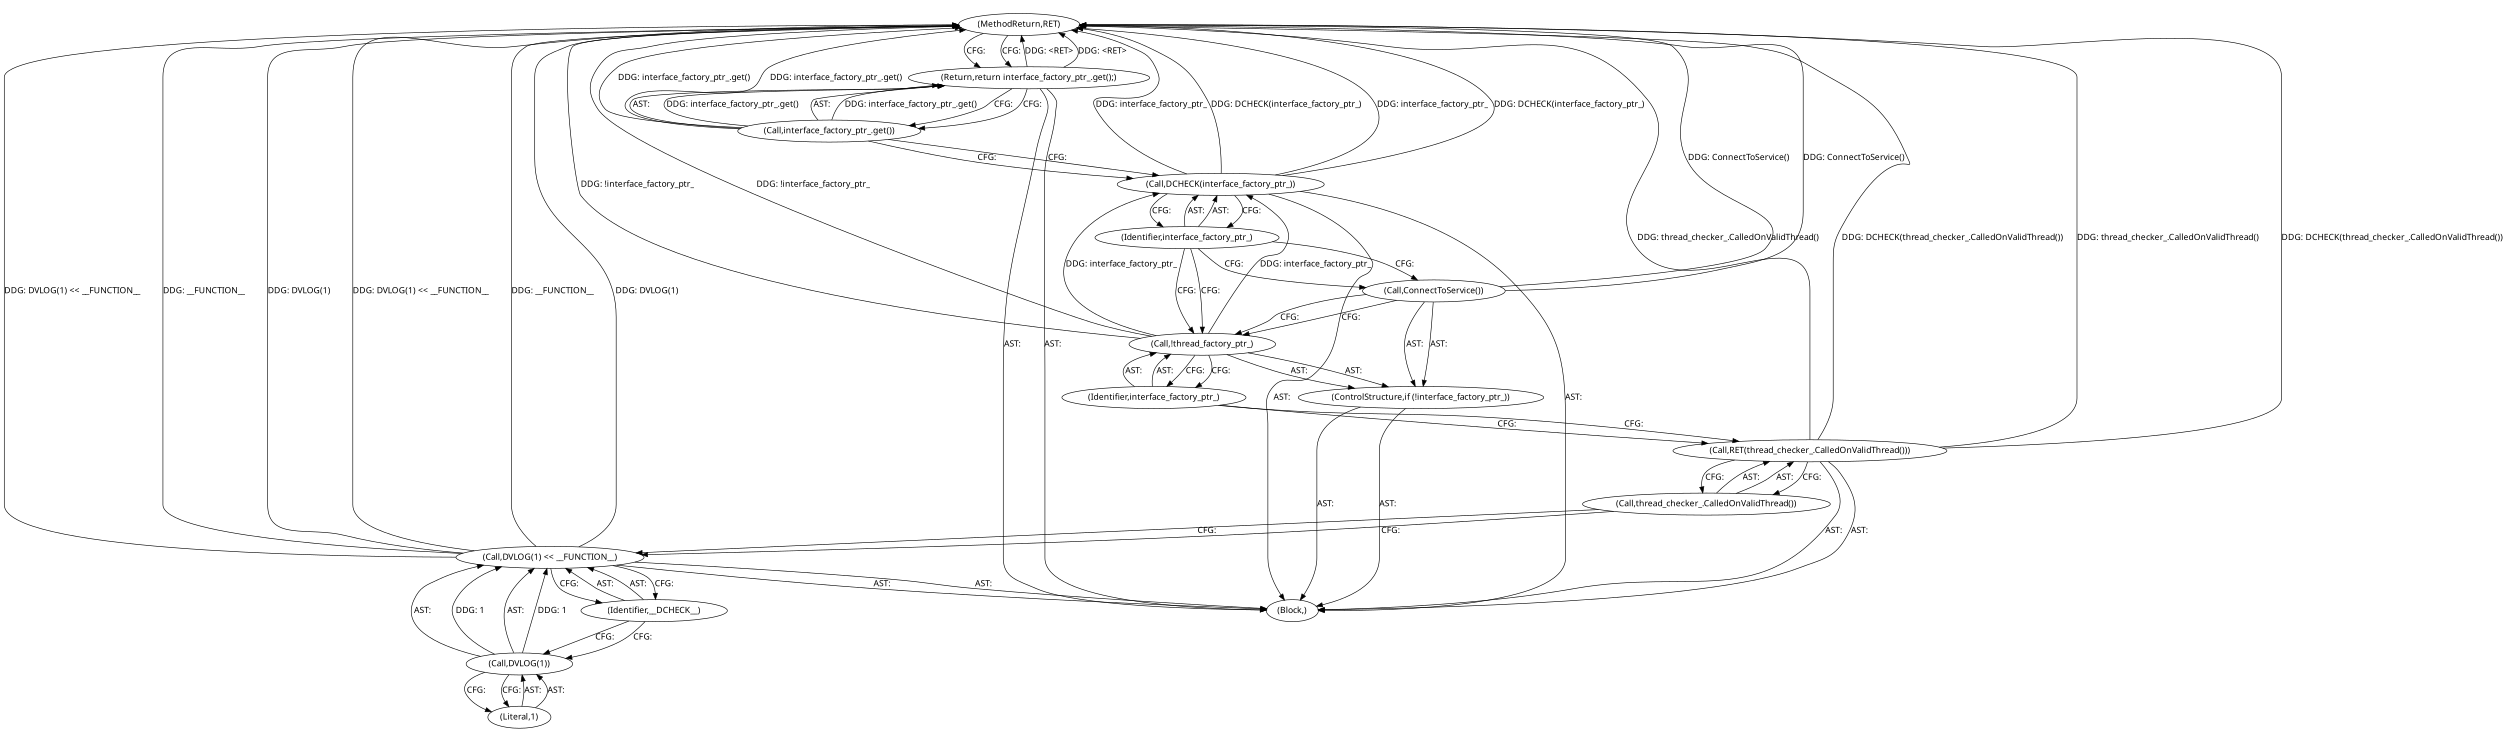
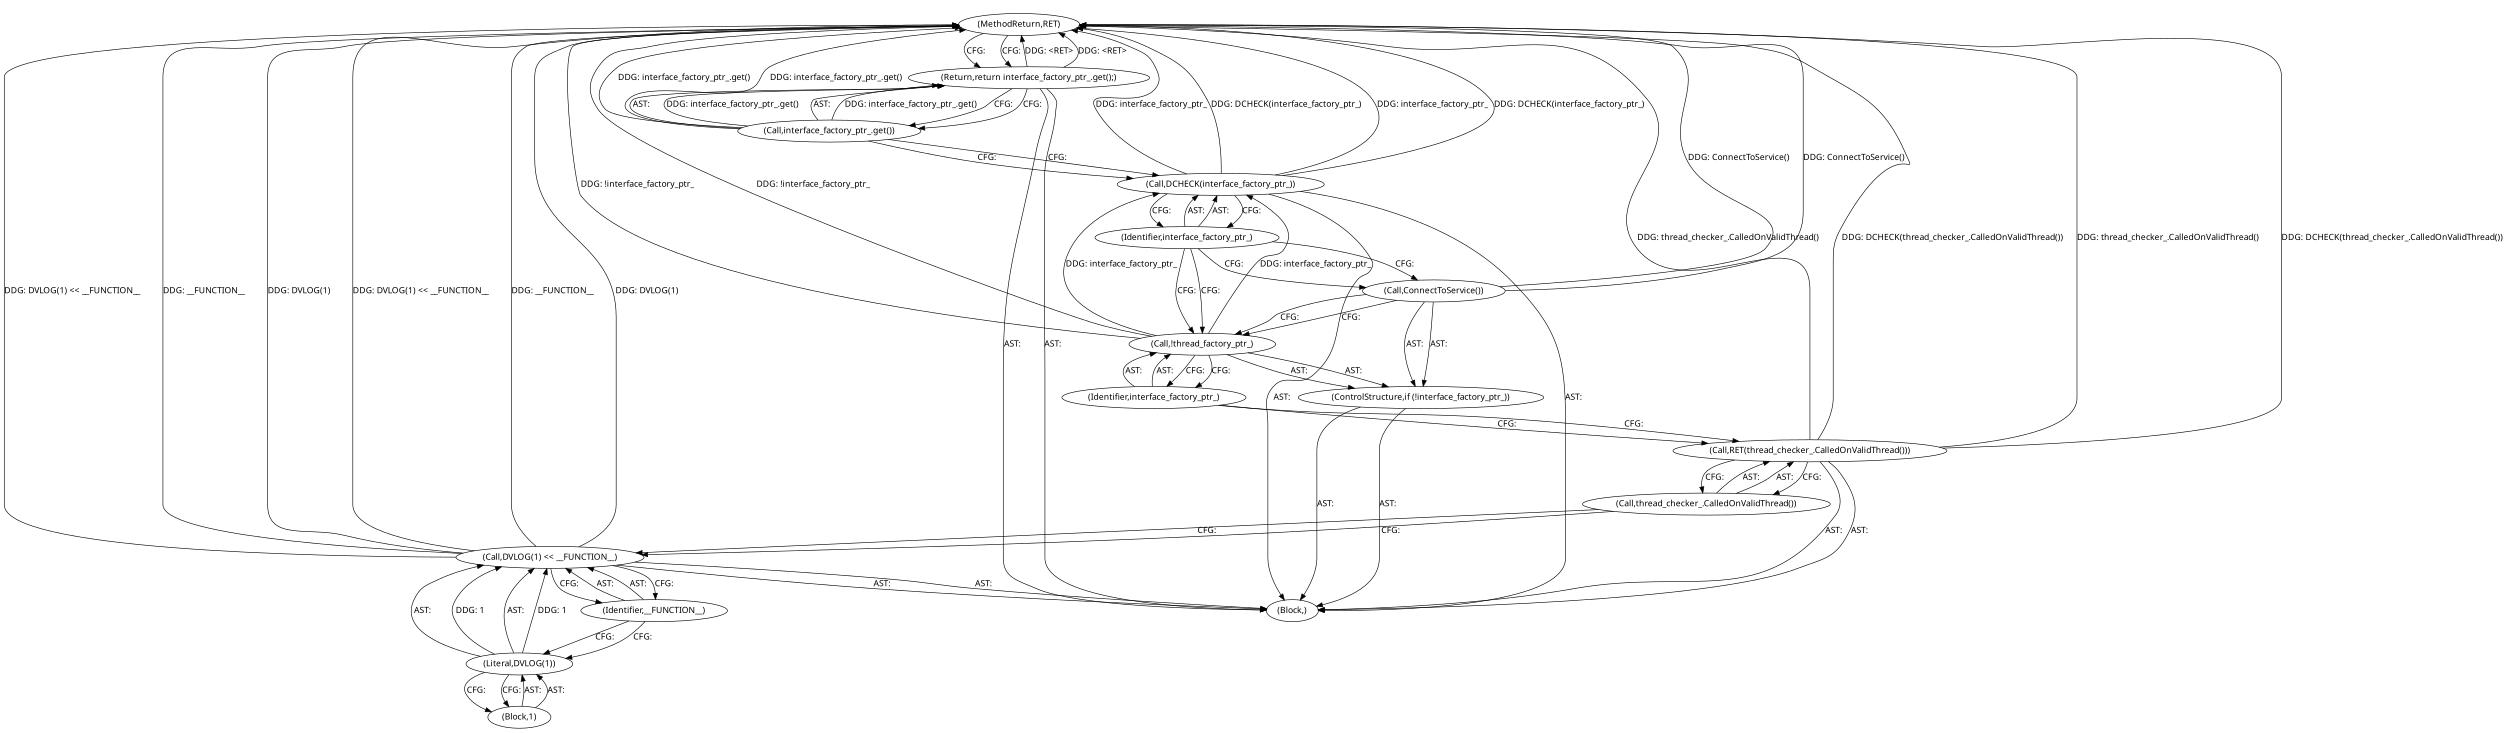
(654, 611) -> (654, 611)
(519, 664) -> (519, 664)
(519, 717) -> (519, 717)
